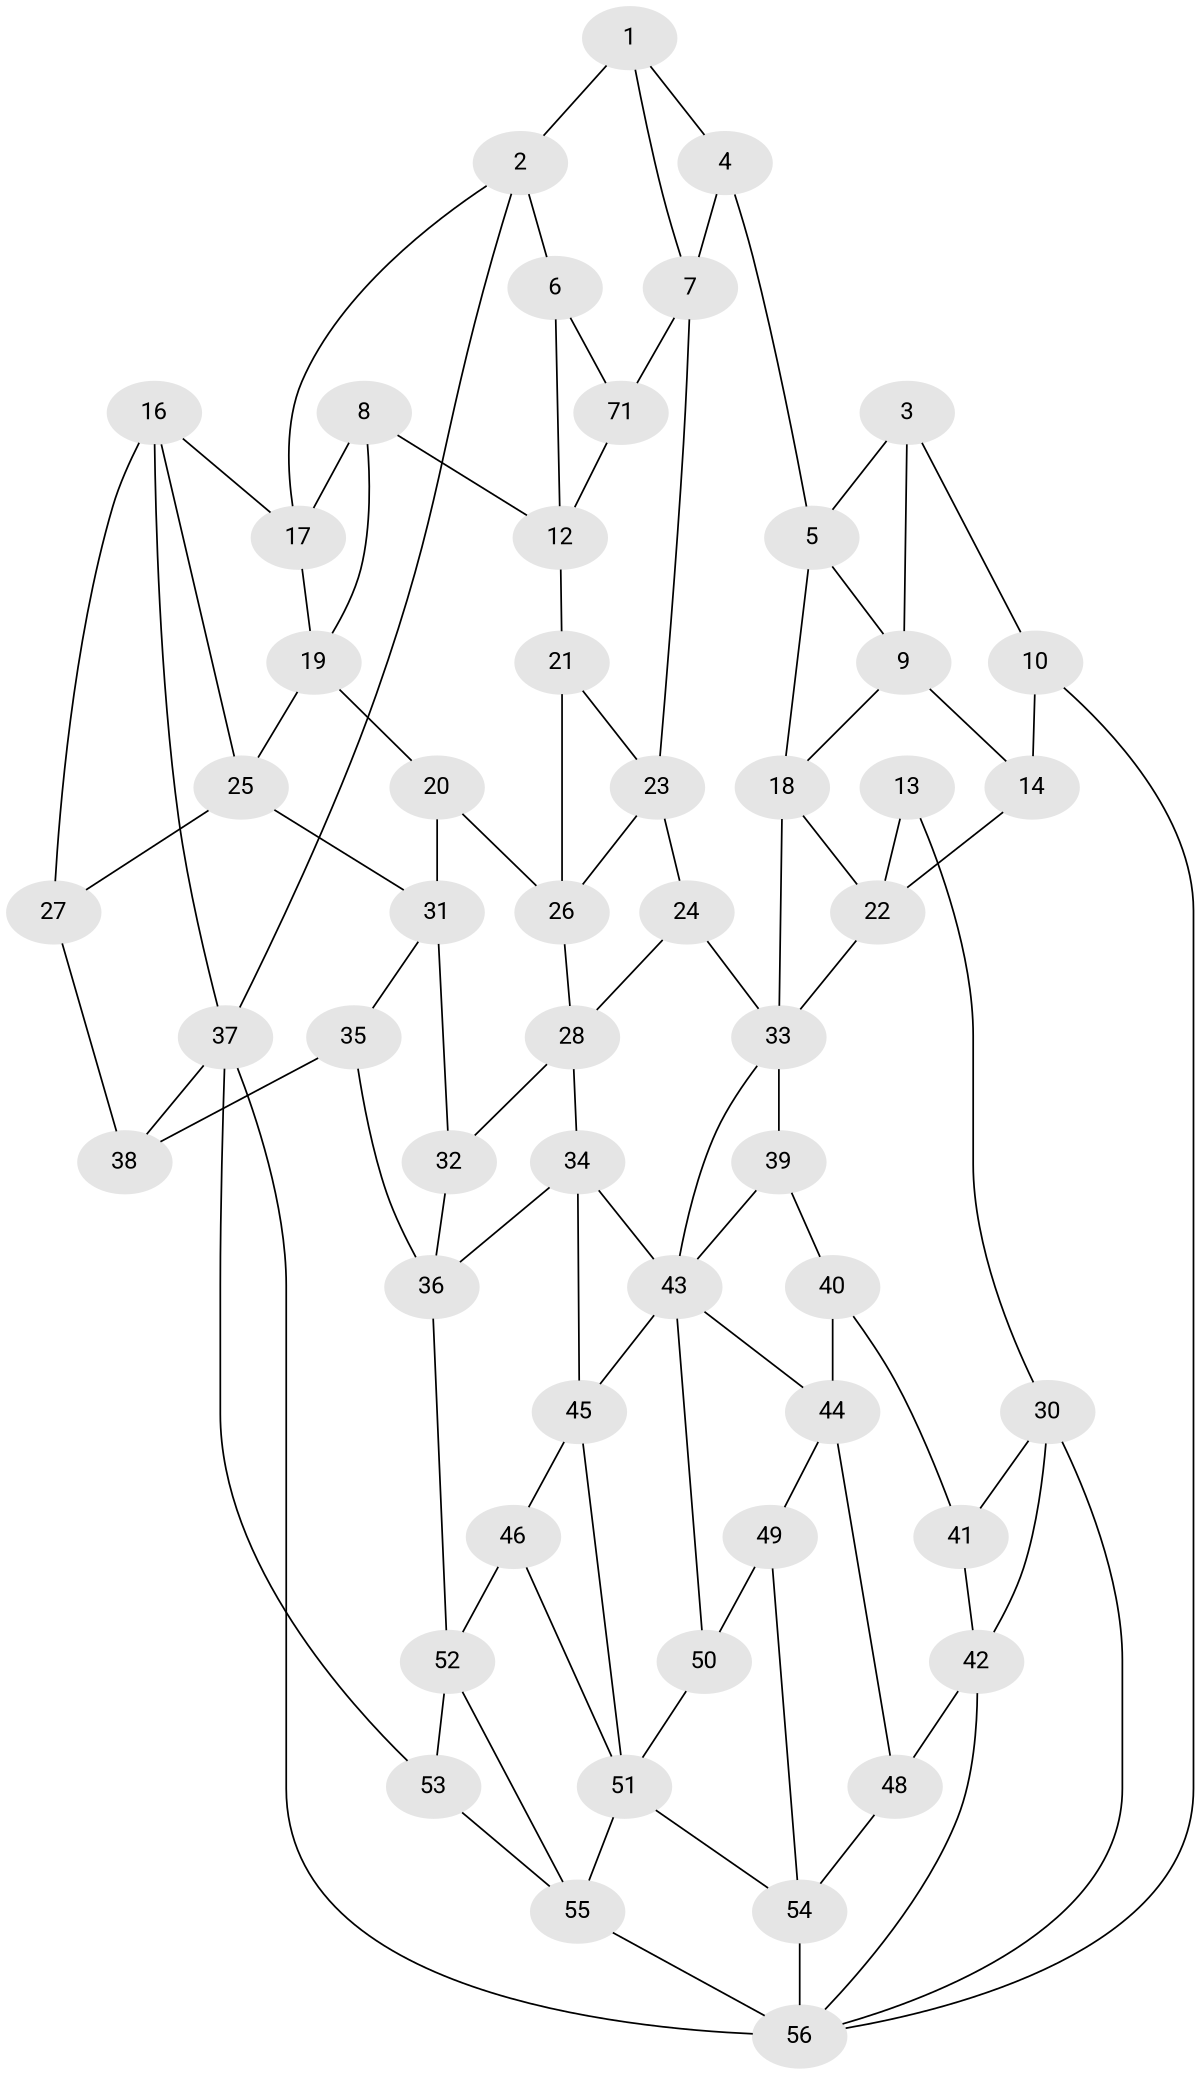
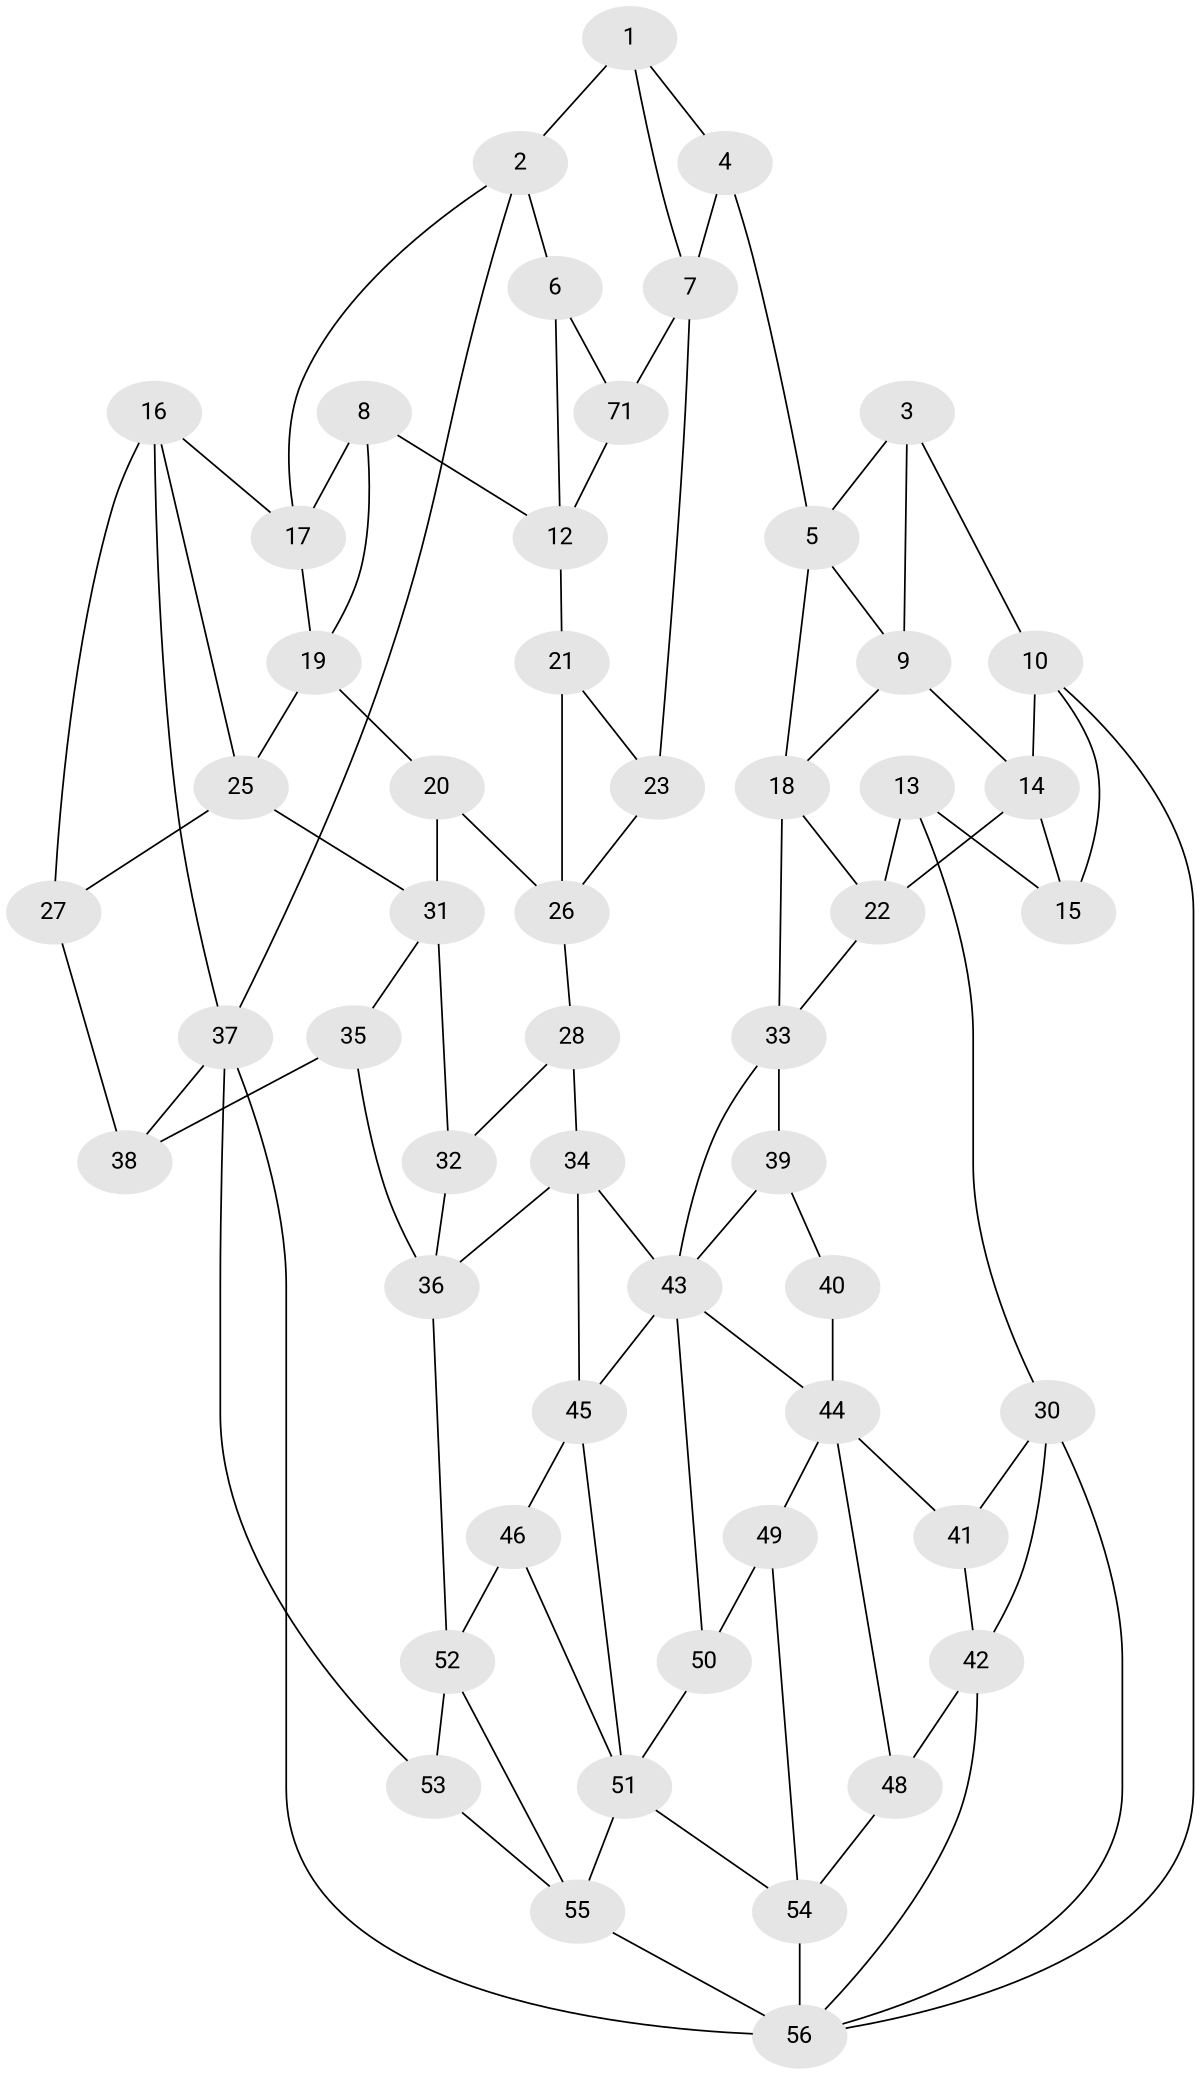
(687, 912) -> none
none -> (1069, 912)
(909, 1407) -> (897, 1475)
